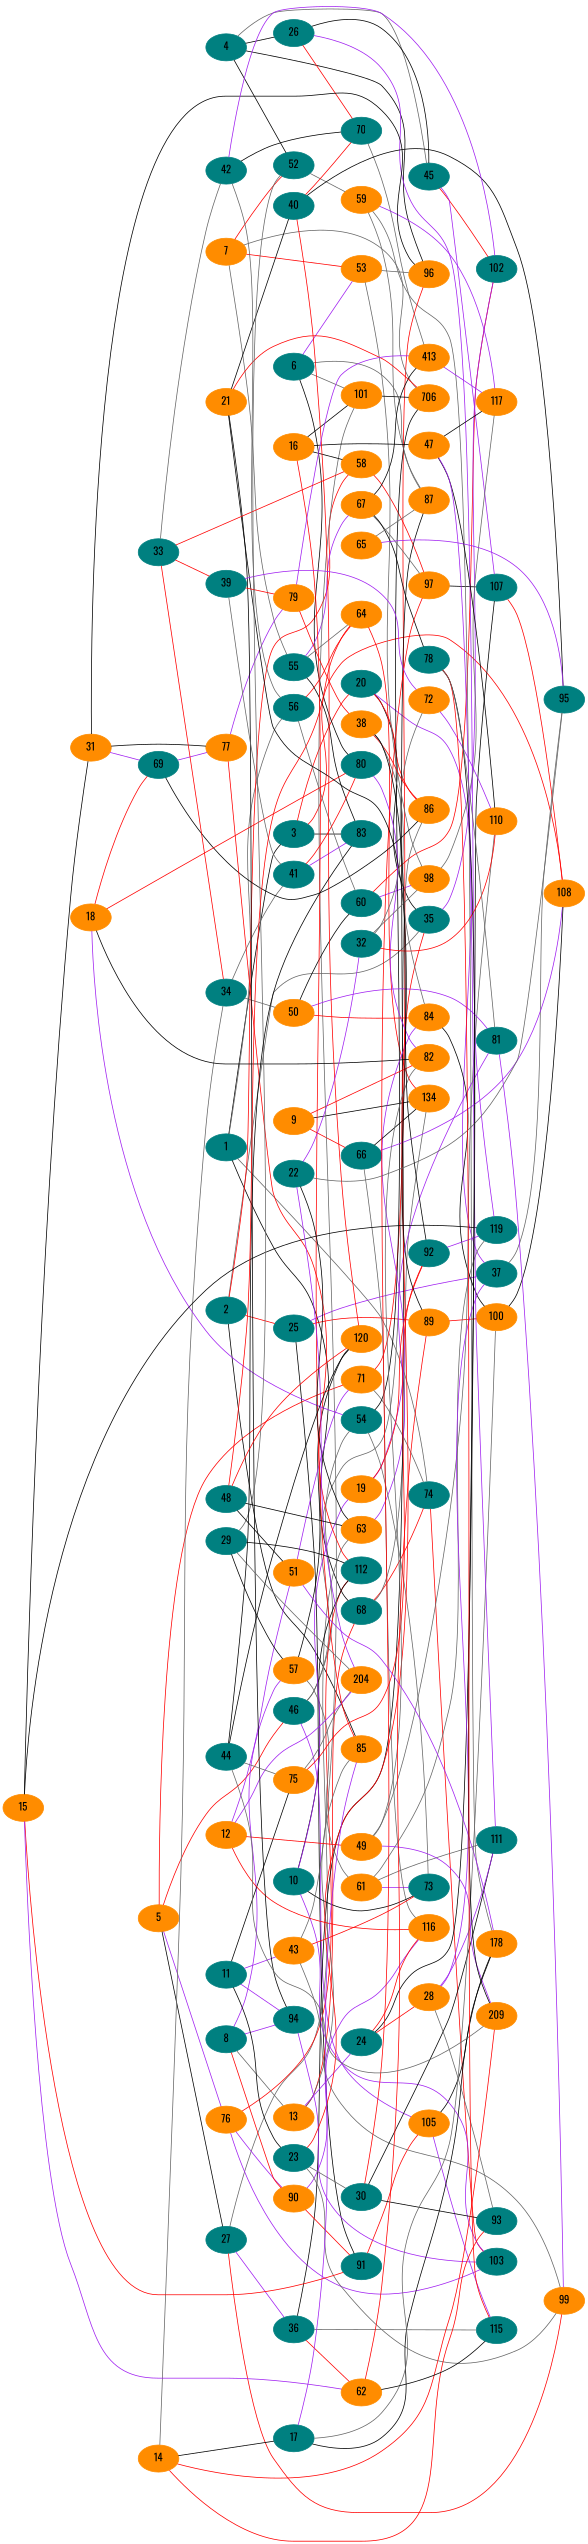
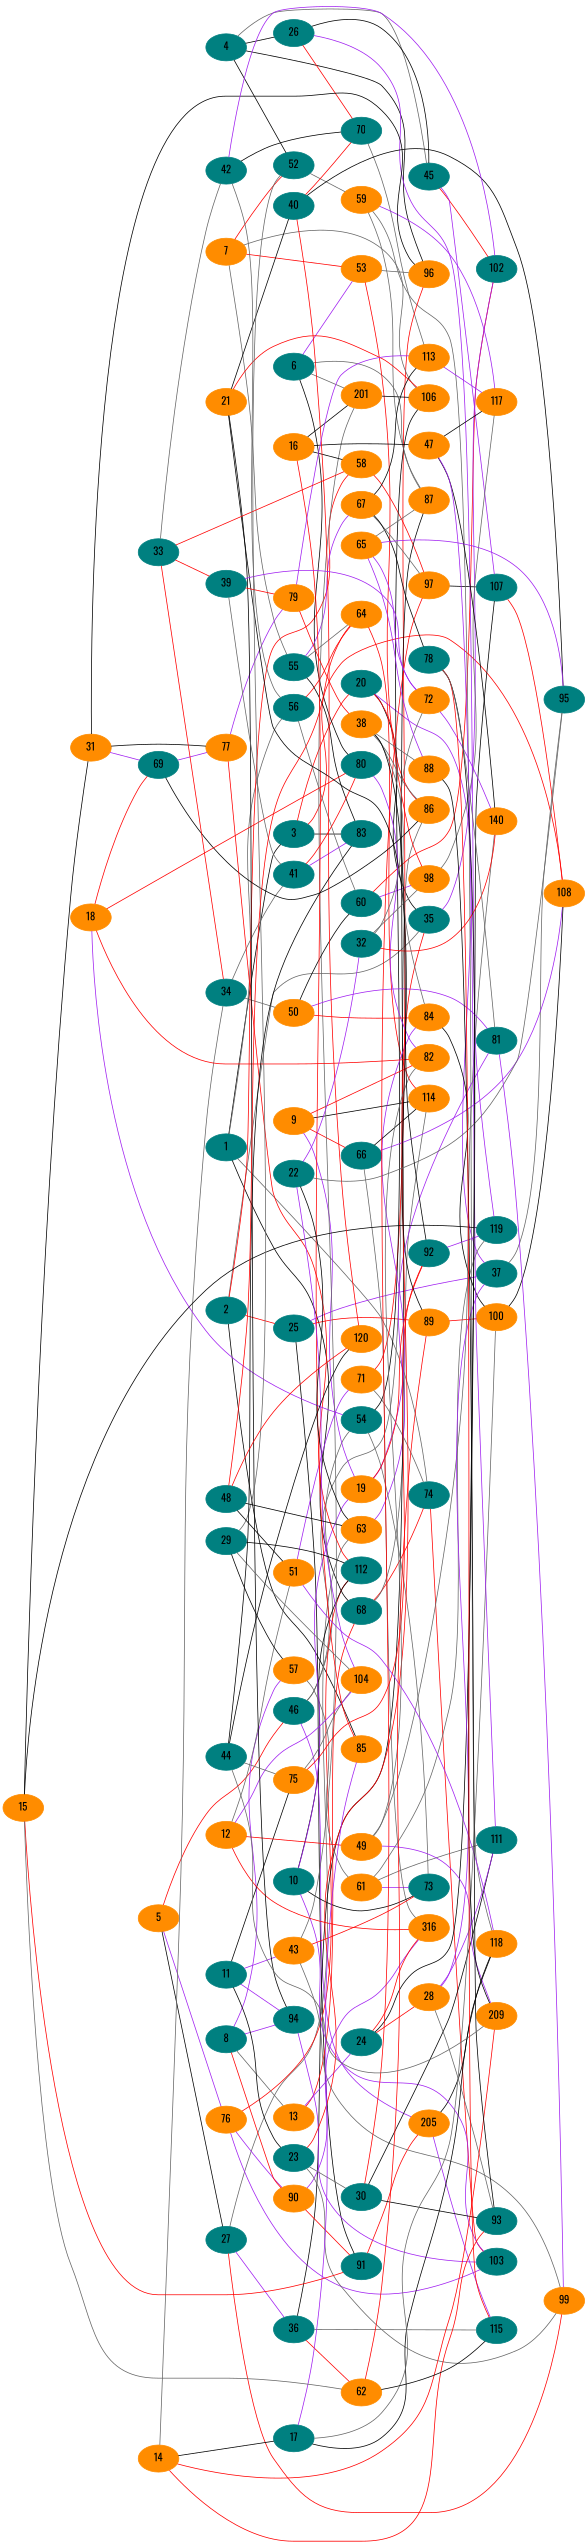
(429, 358) -> (429, 358)
(361, 395) -> (361, 395)
(429, 398) -> (429, 398)
(389, 575) -> (389, 561)
none -> (394, 623)
(395, 767) -> (395, 767)
none -> (429, 769)
(497, 821) -> (497, 821)
(219, 1063) -> (219, 1063)
(429, 1099) -> (429, 1099)
none -> (331, 1304)
(319, 1501) -> none
(174, 1605) -> none
(361, 1680) -> (361, 1680)
(262, 1704) -> (262, 1704)
(429, 1928) -> (429, 1928)
(328, 1933) -> none
(497, 1944) -> (497, 1944)
(429, 2123) -> (429, 2123)
(57, 2213) -> (57, 2213)
